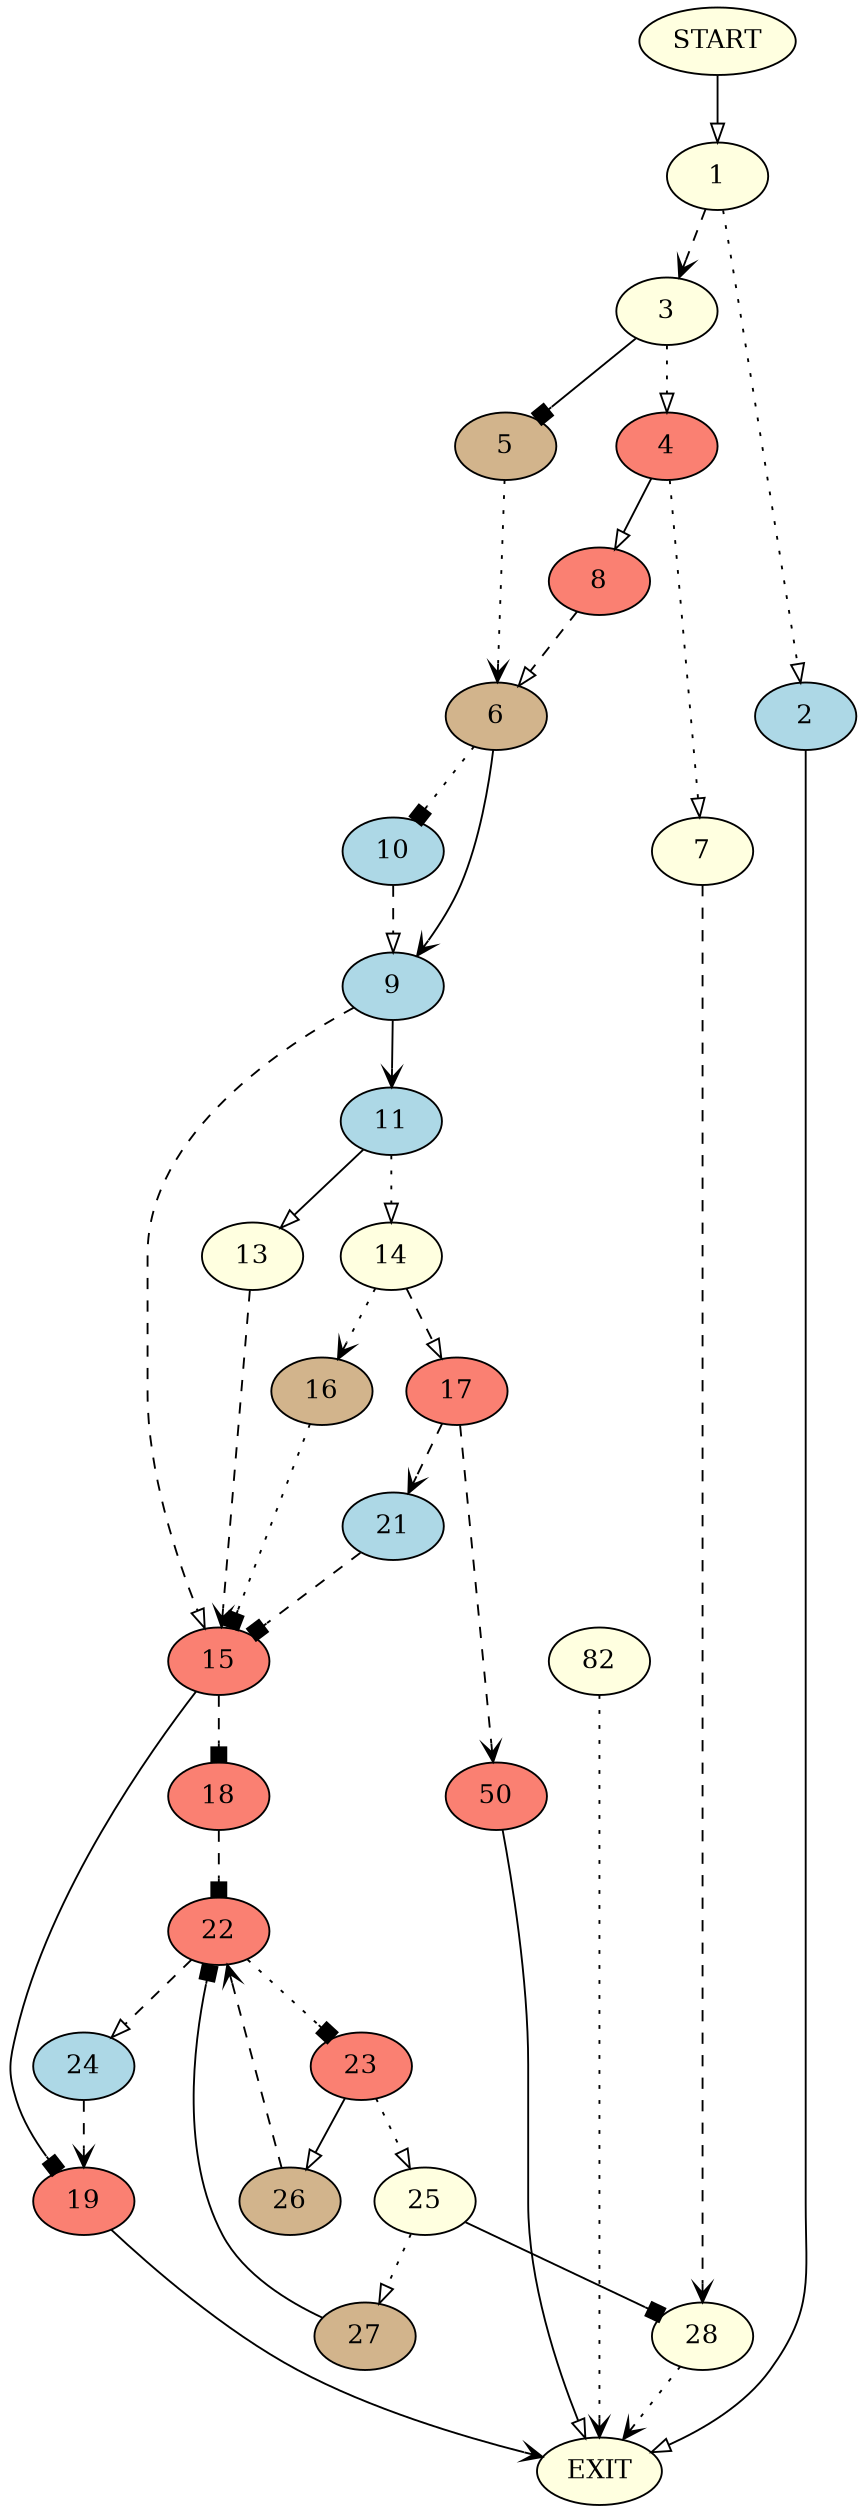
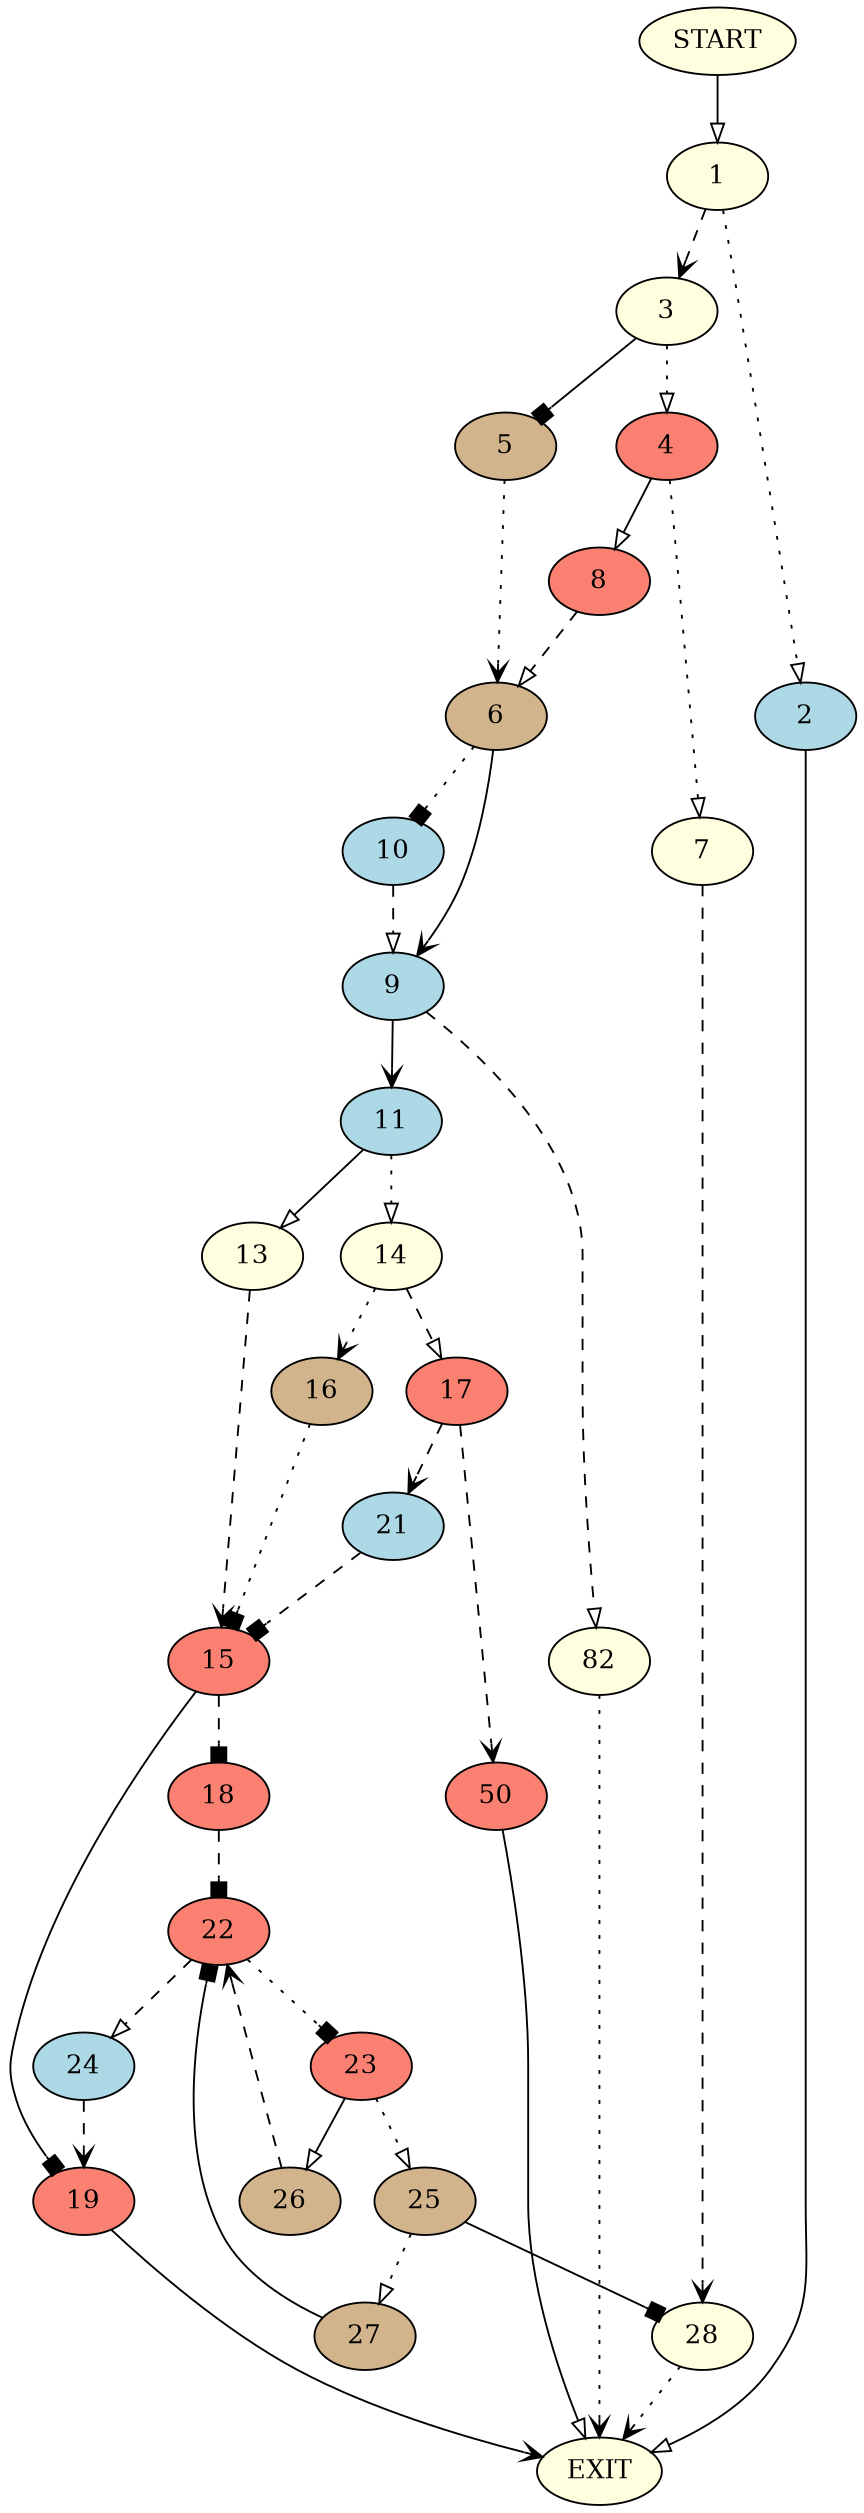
(148, 1268) -> (583, 1283)
(425, 2201) -> (425, 2201)
